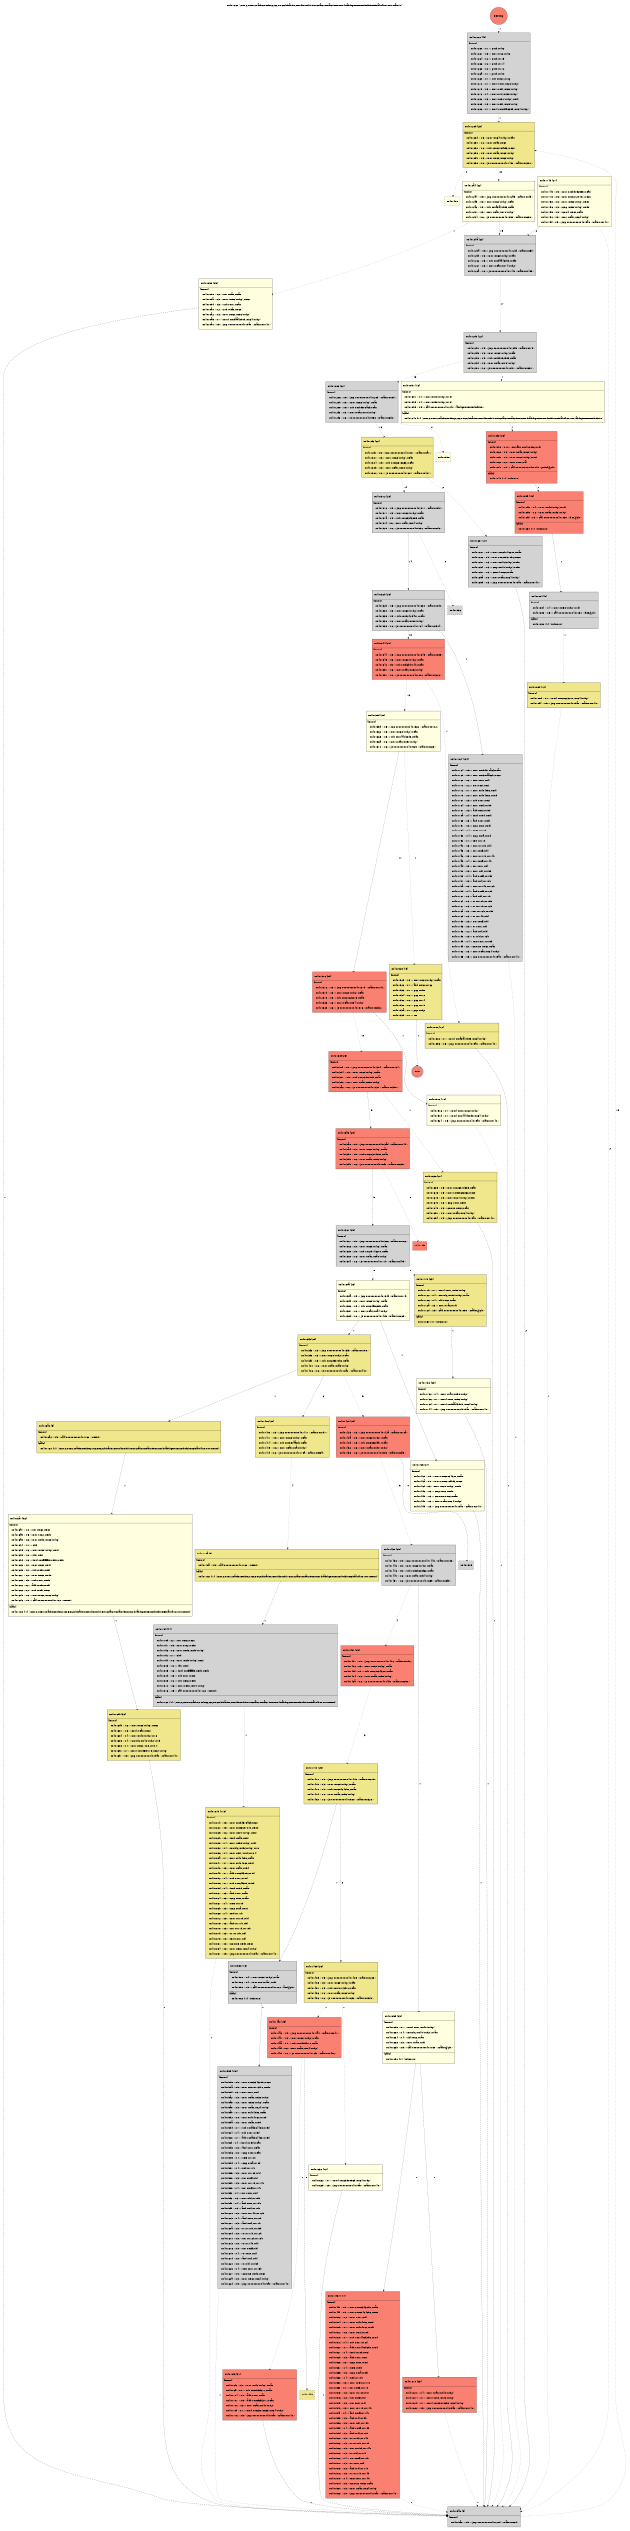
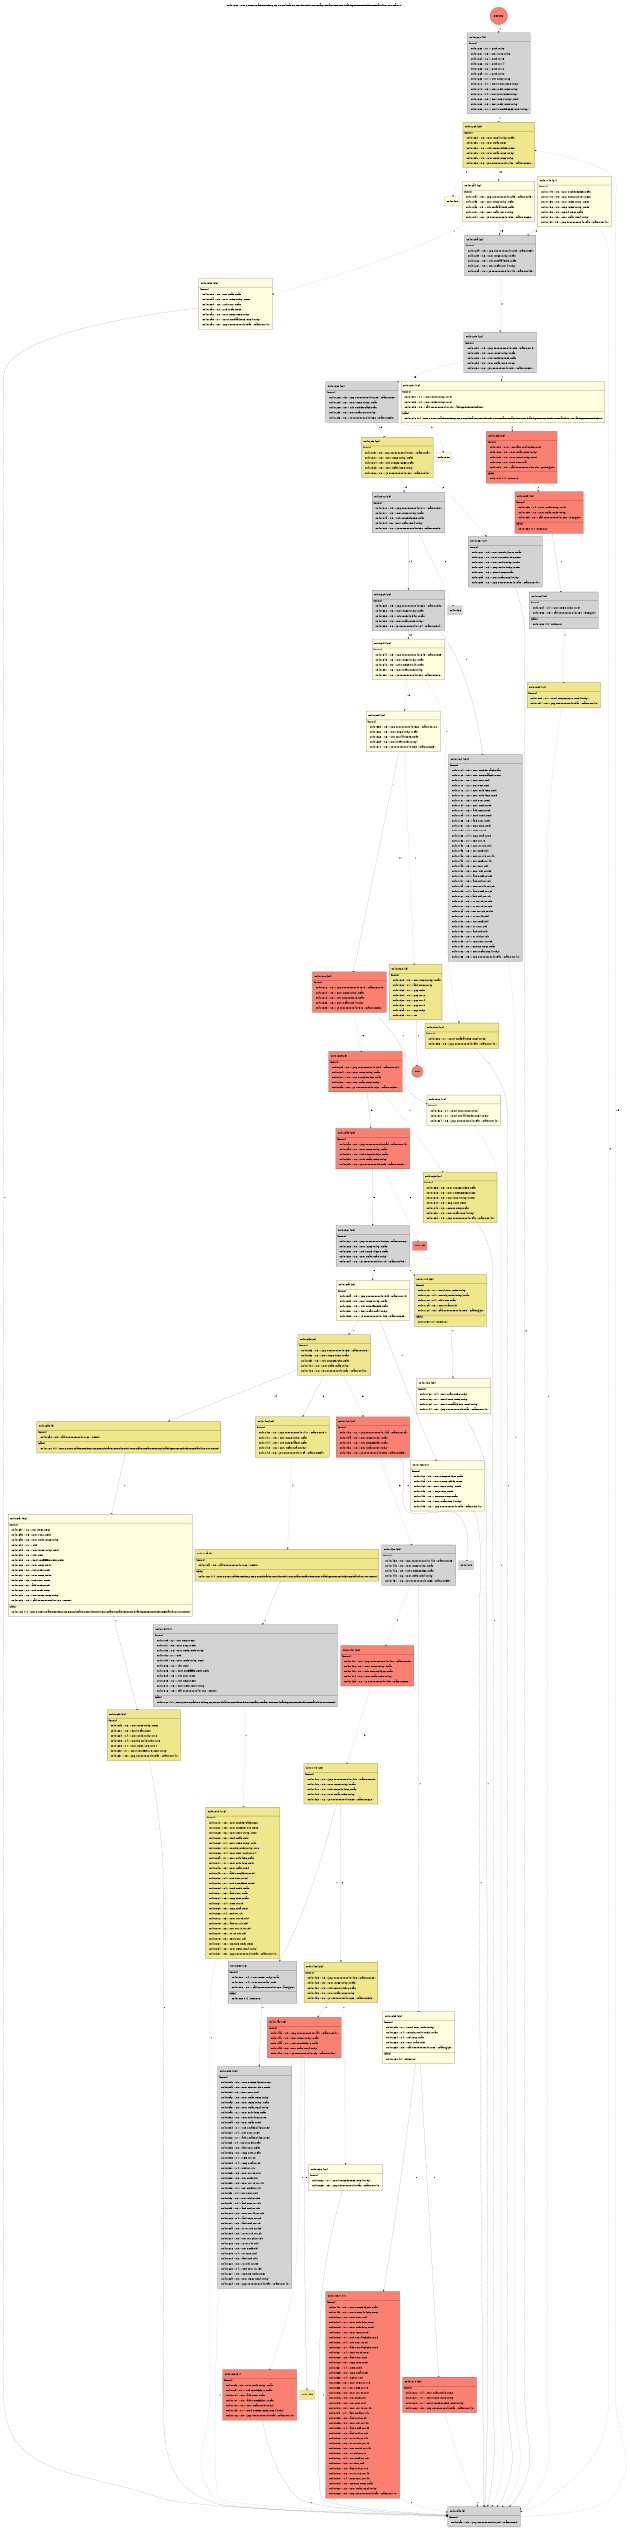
(374, 263) -> (374, 263)
(408, 659) -> (408, 659)
(275, 1396) -> (276, 1396)
